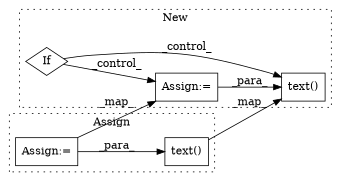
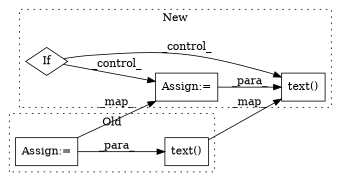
(112, 122) -> (112, 122)
